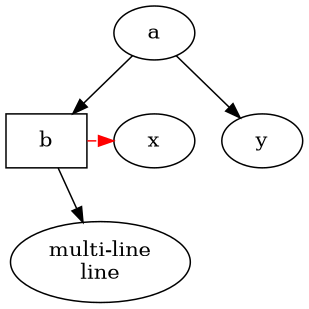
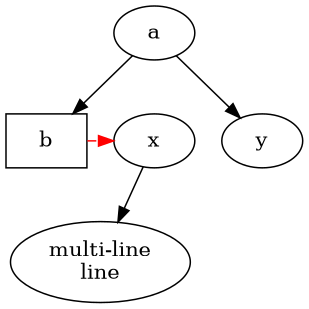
(67, 188) -> (134, 187)
